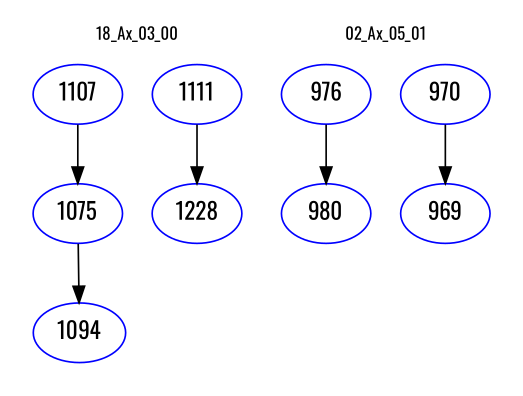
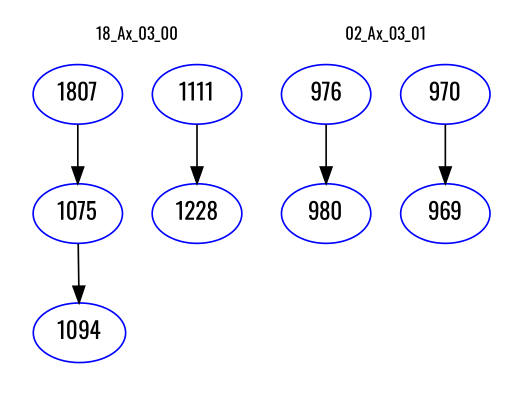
(386, 36) -> (386, 36)
(78, 94) -> (78, 94)
